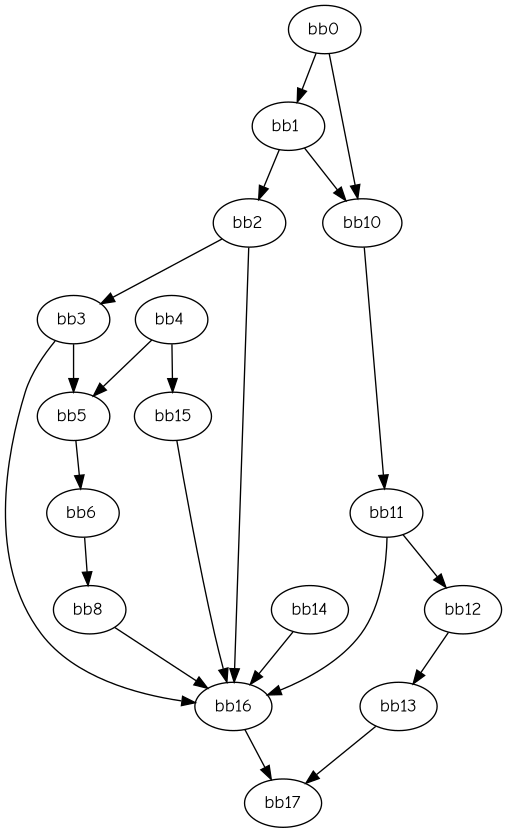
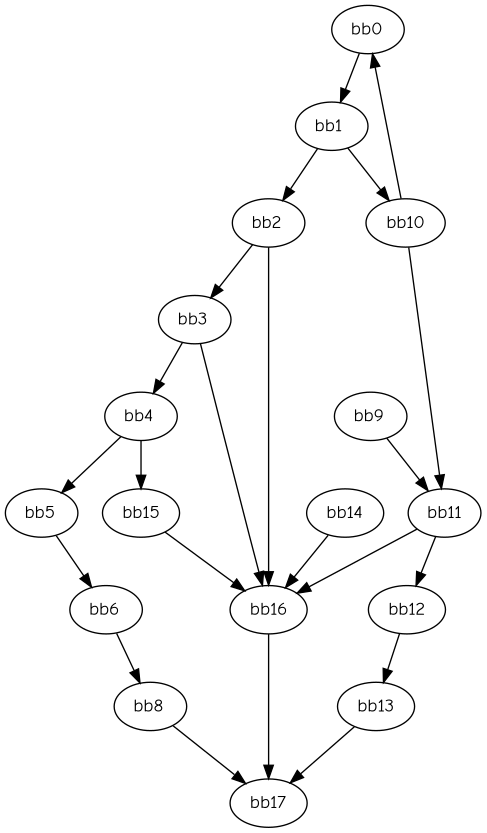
(342, 120) -> (388, 133)
(74, 361) -> (171, 362)
none -> (371, 416)
(155, 654) -> (204, 750)
